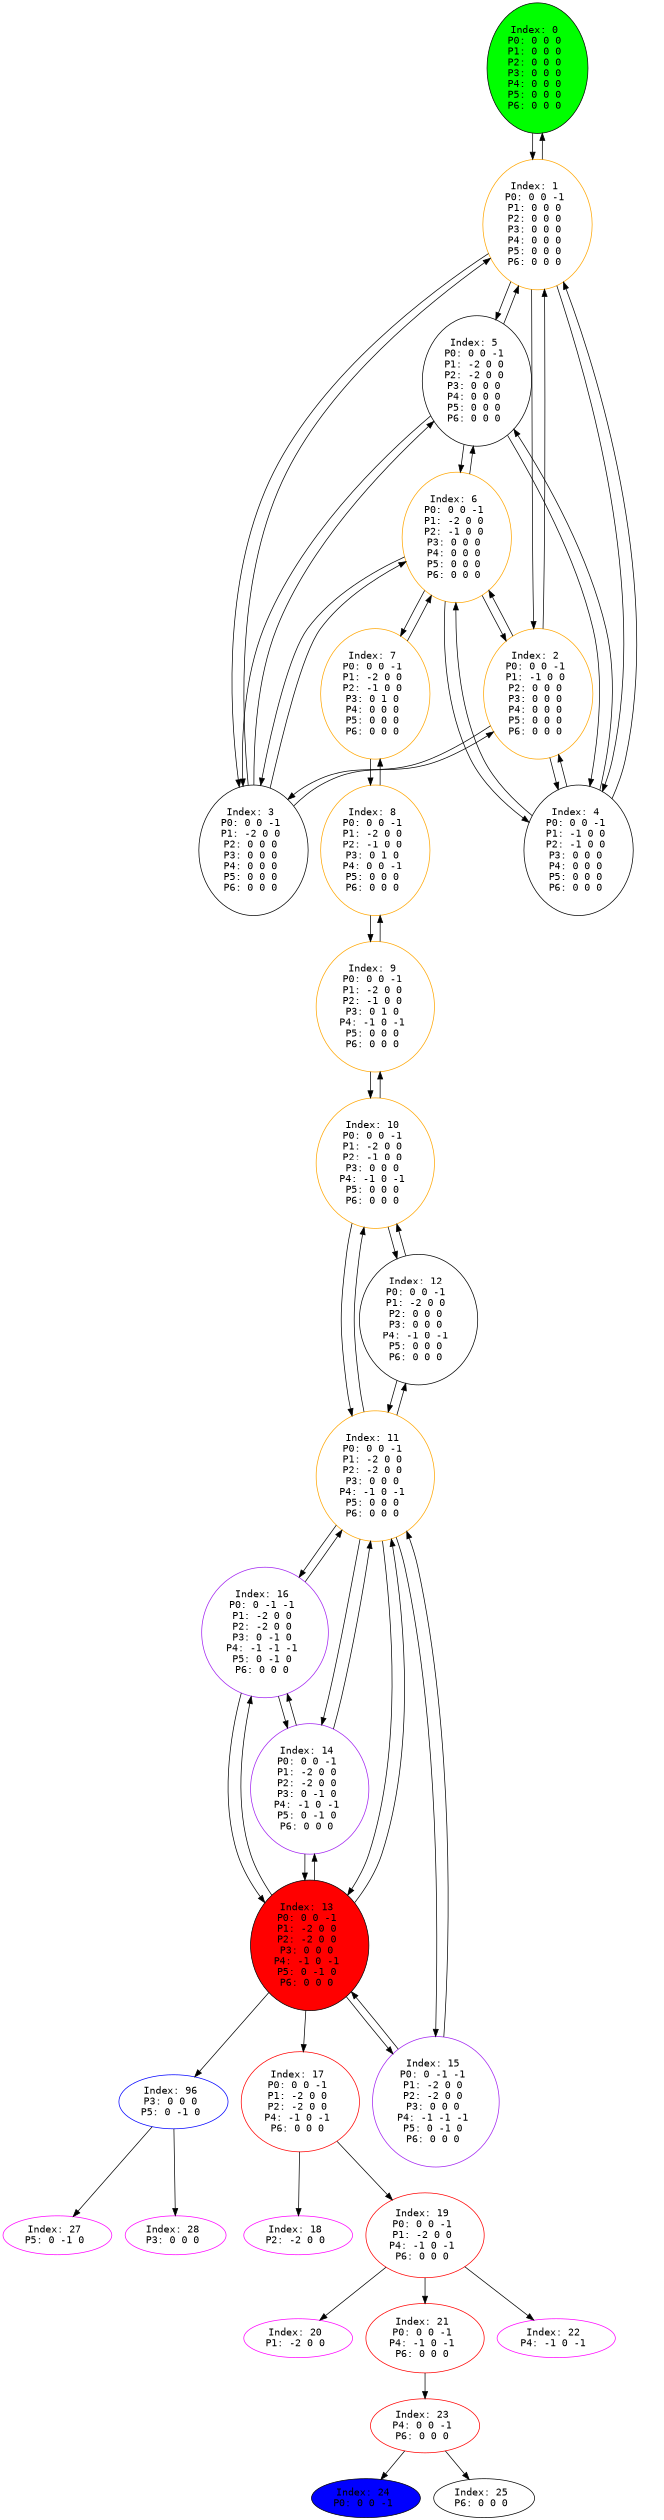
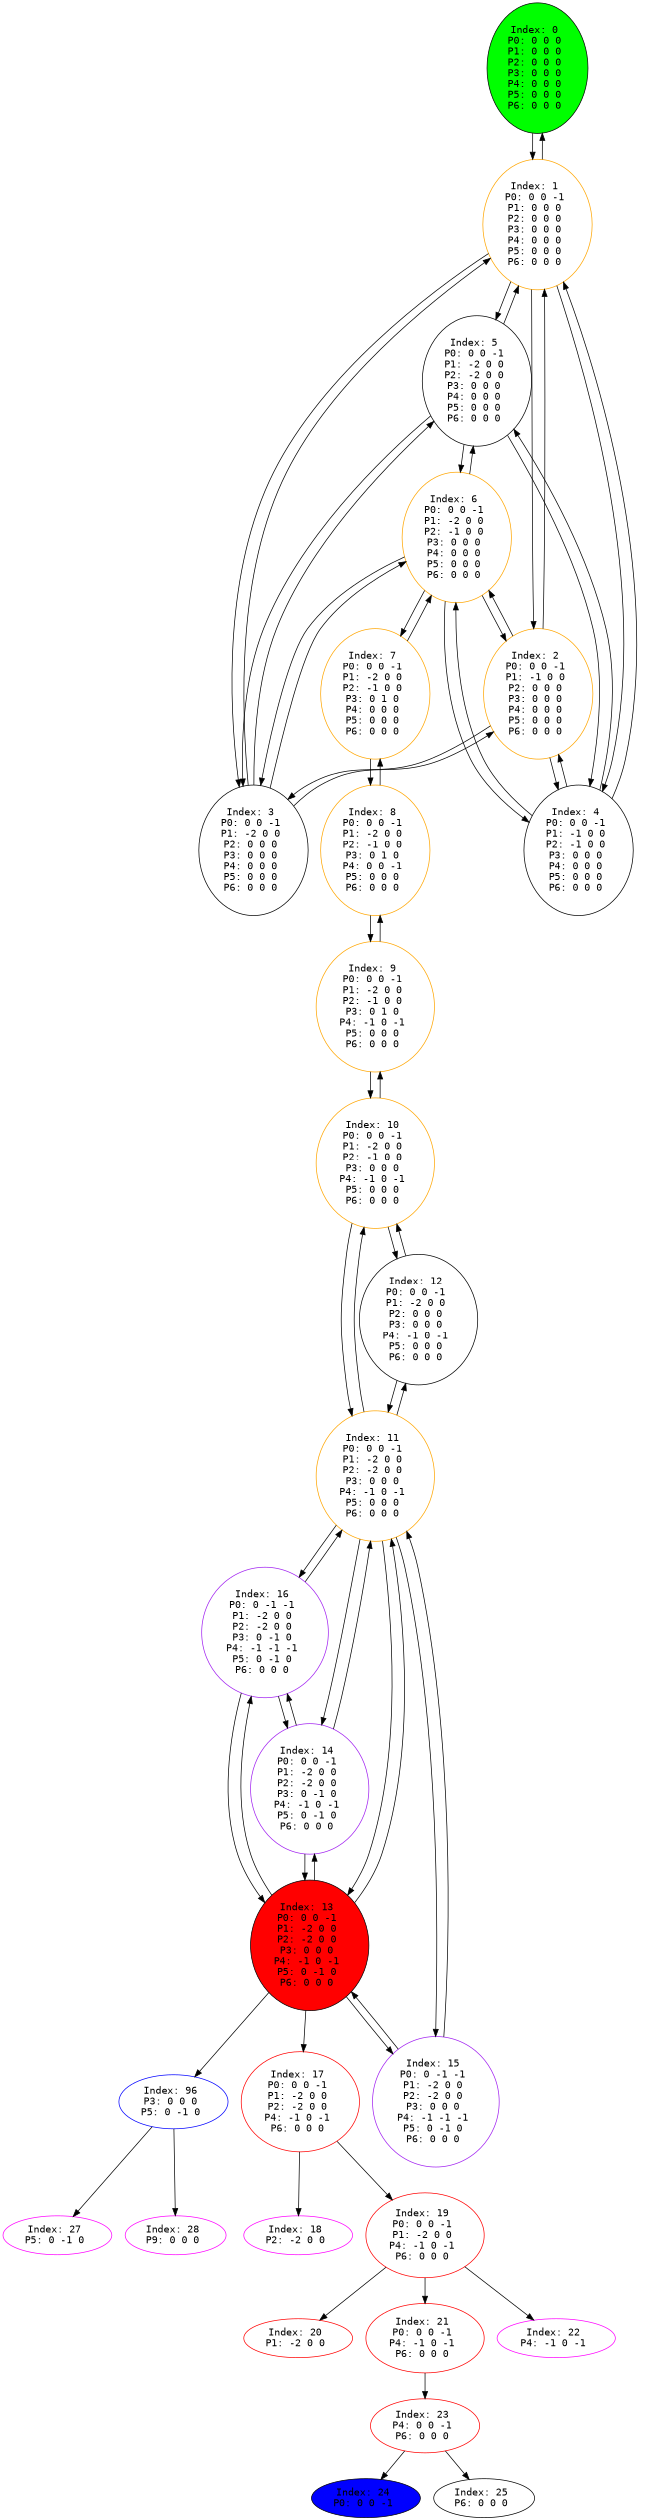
(176, 2235) -> (176, 2235)
(298, 2338) -> (298, 2338)
